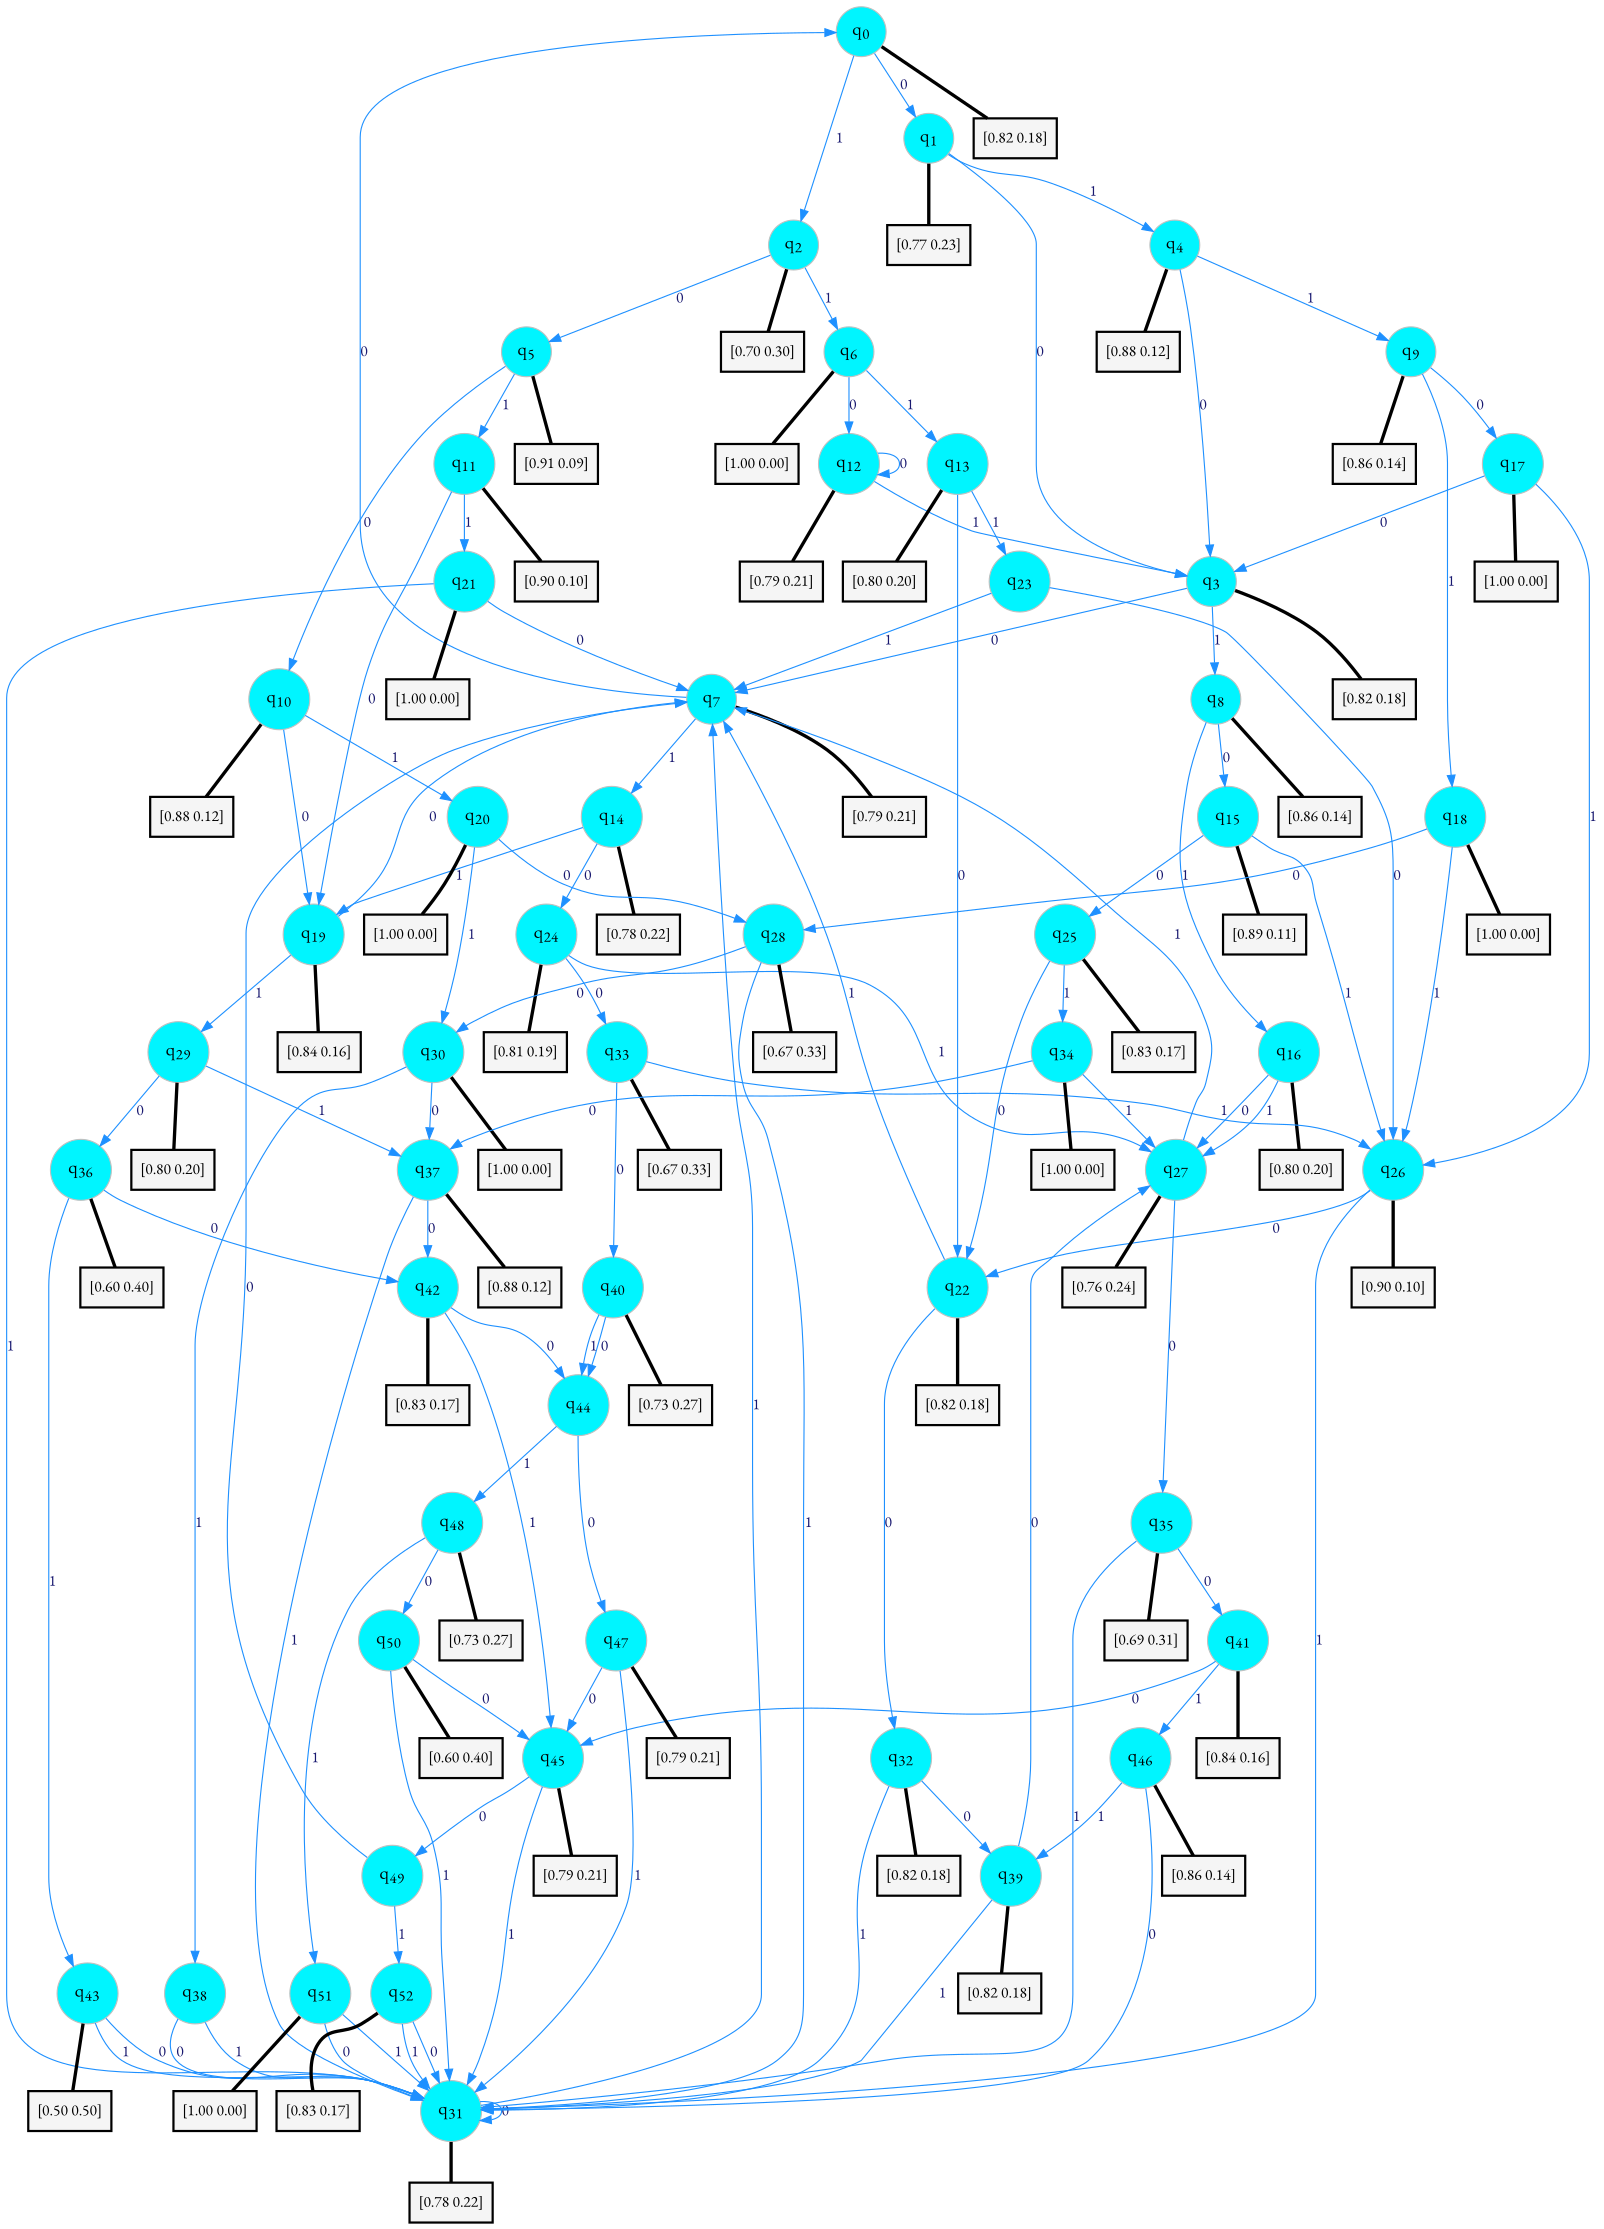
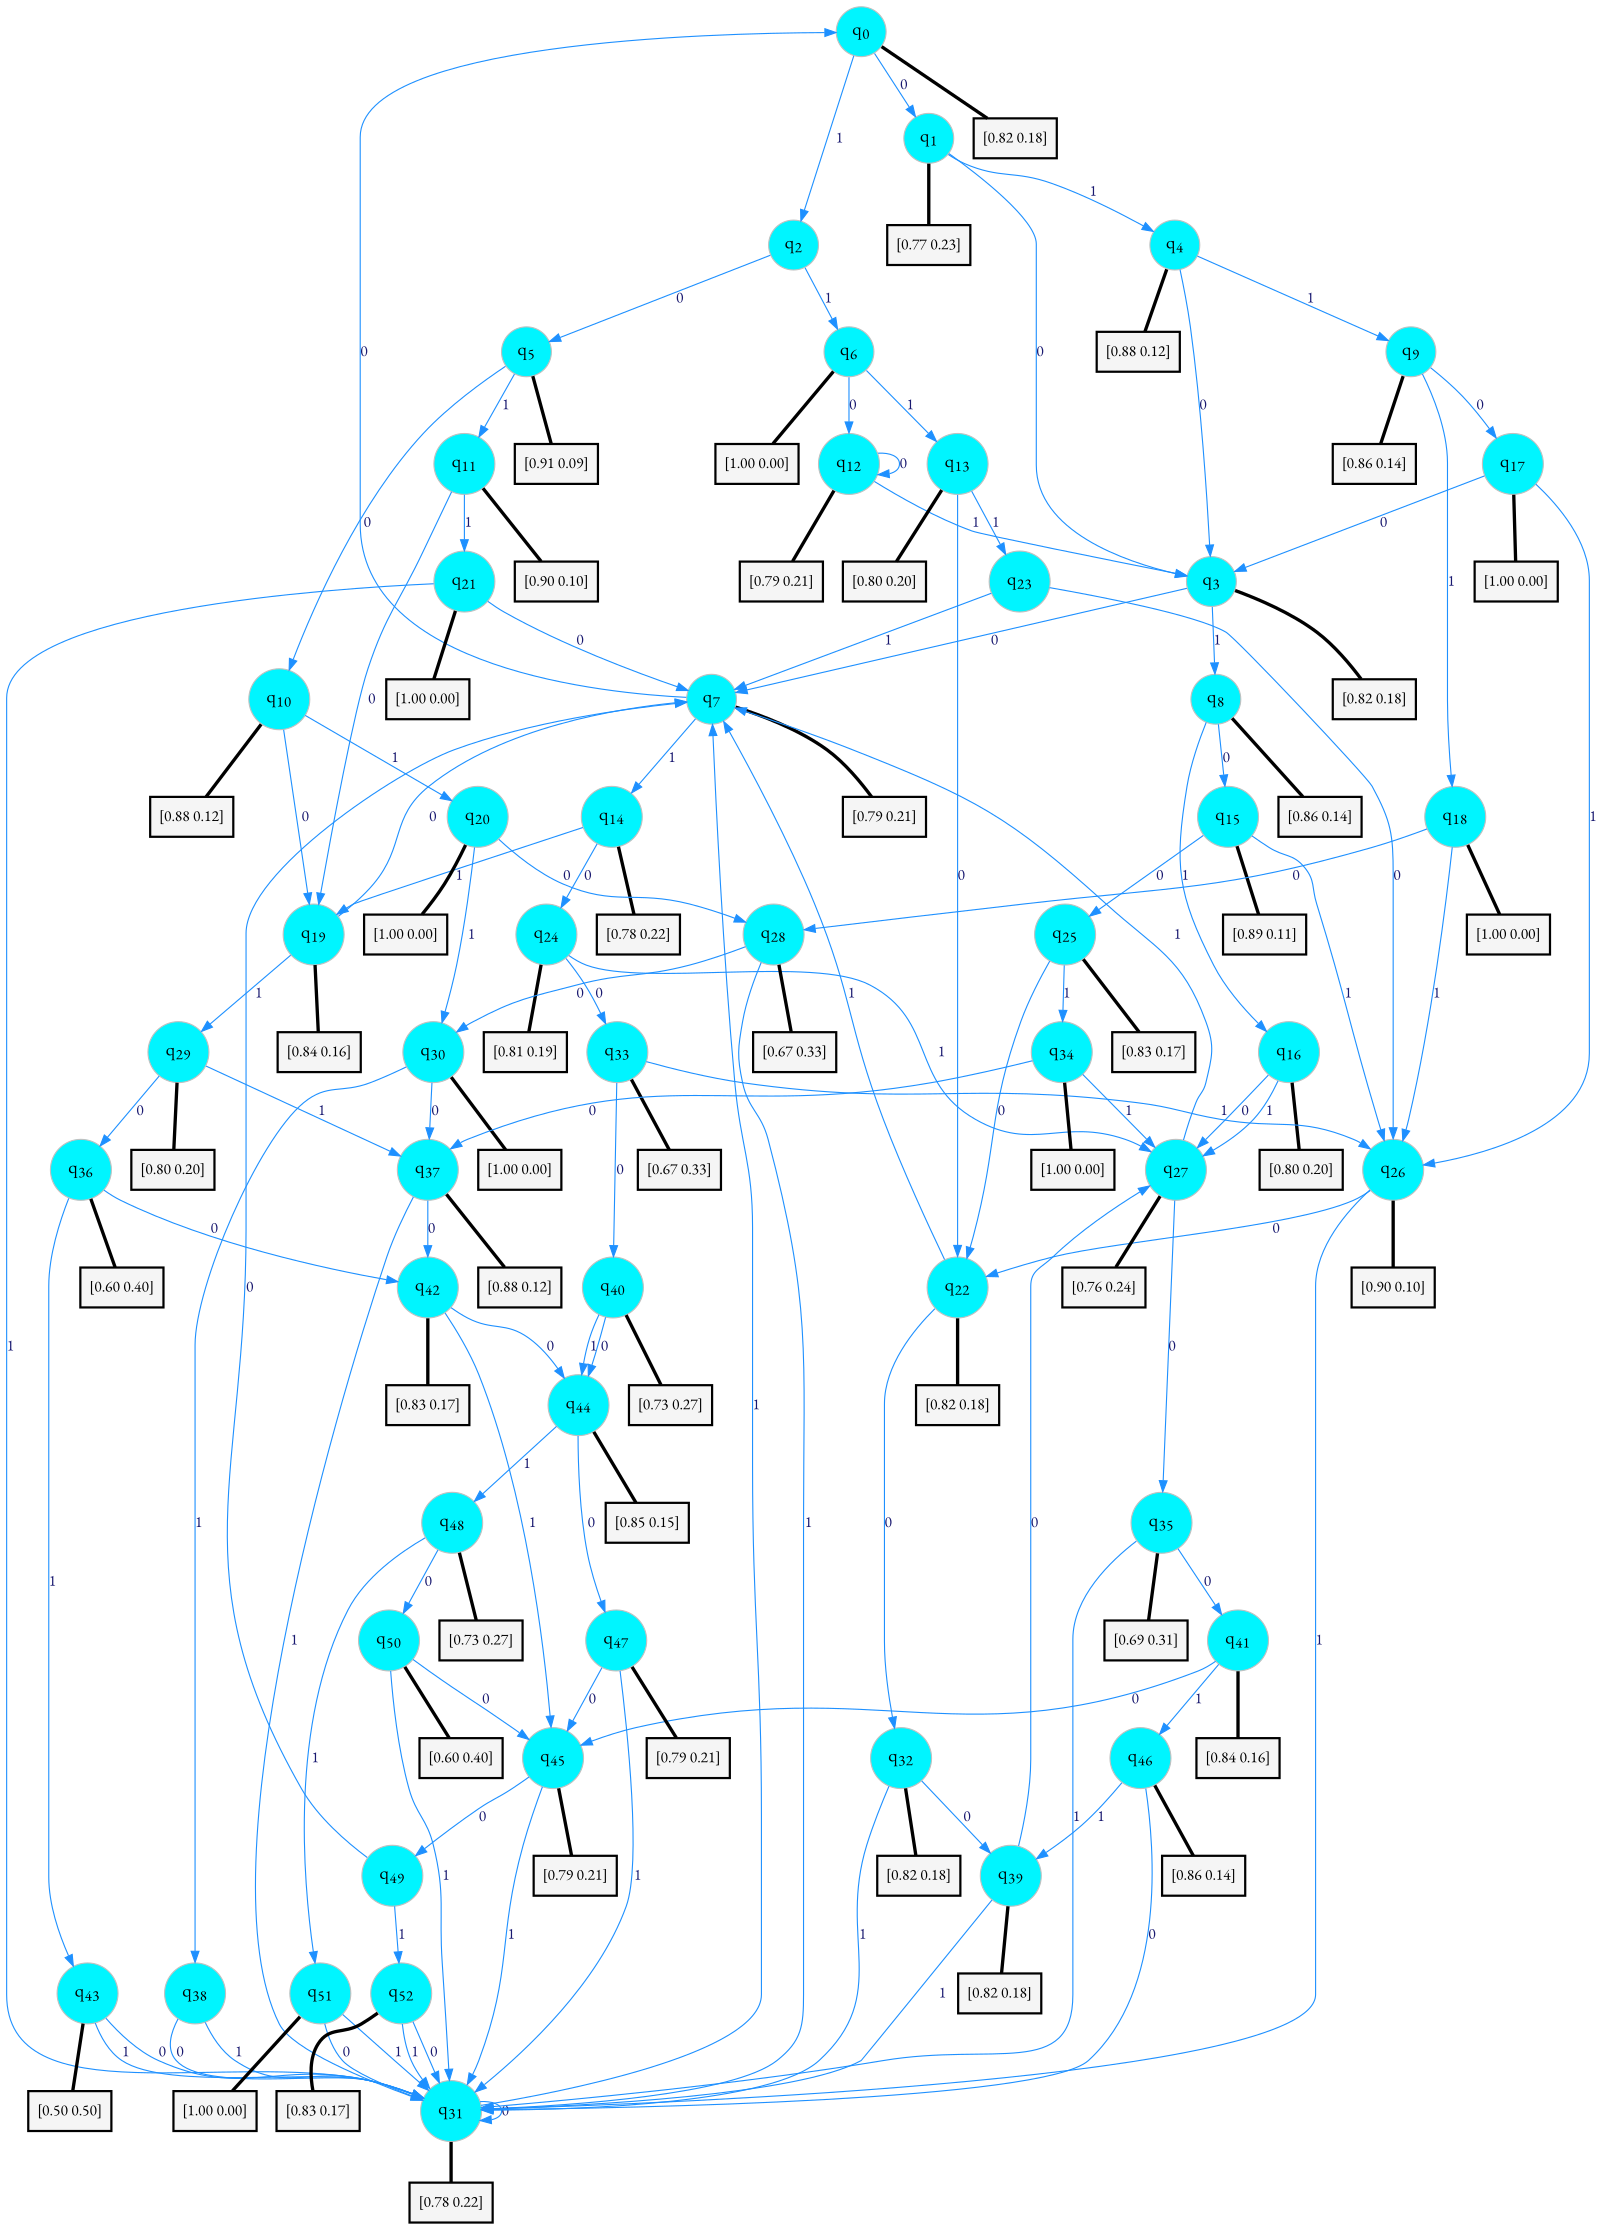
(763, 352) -> none
none -> (647, 1523)
